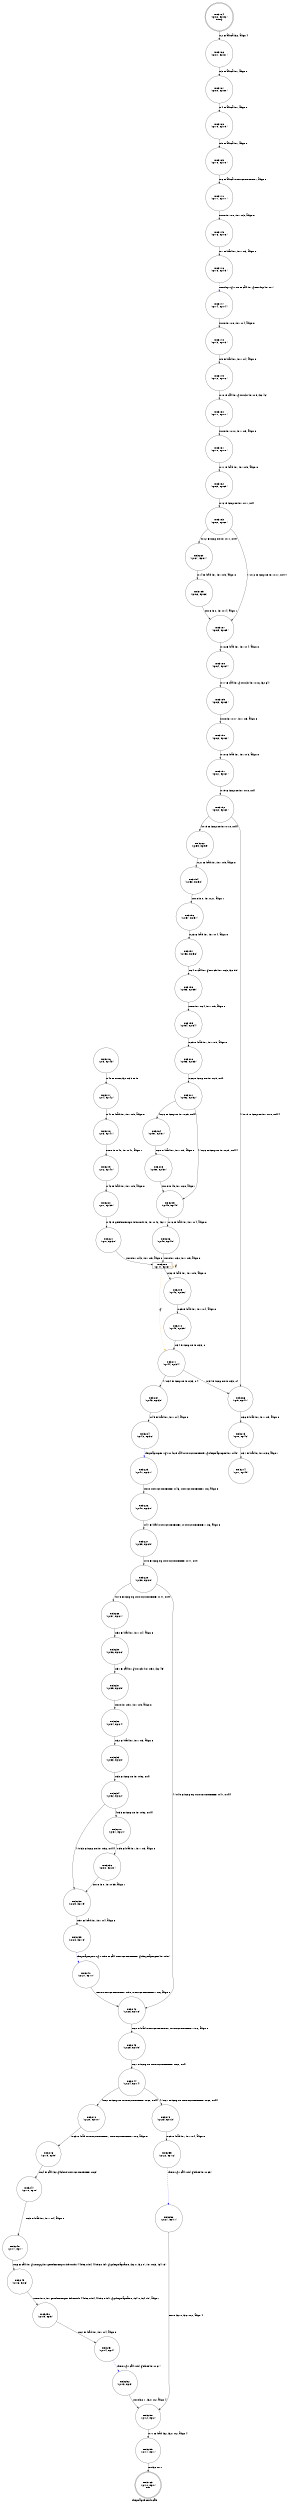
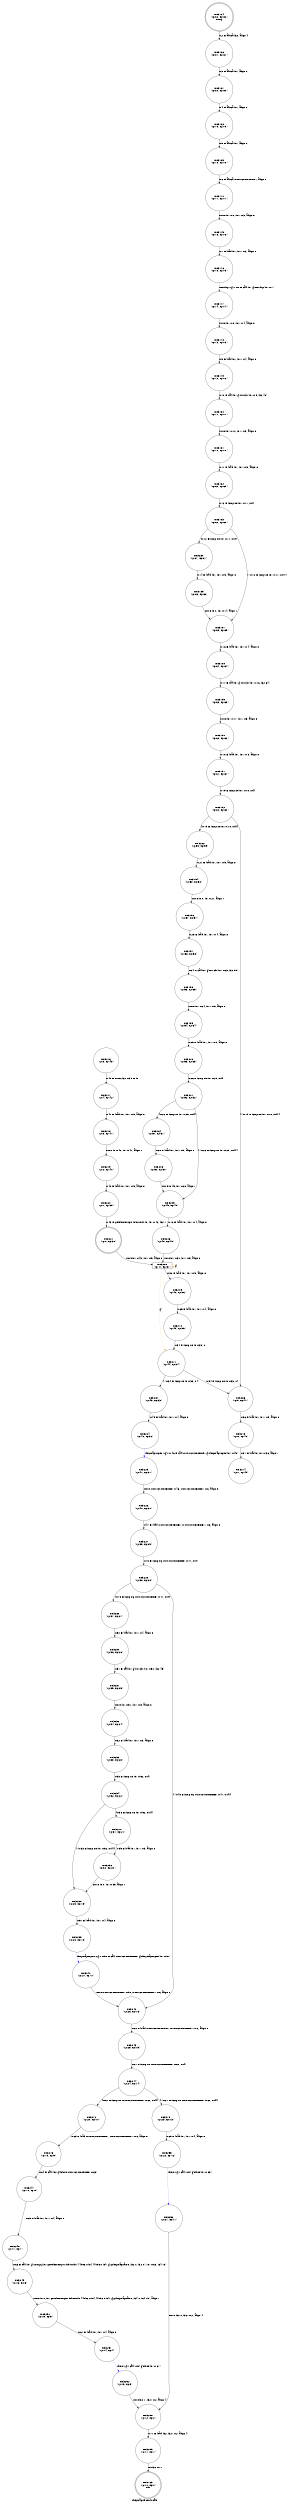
(108, 1240) -> (108, 1240)
